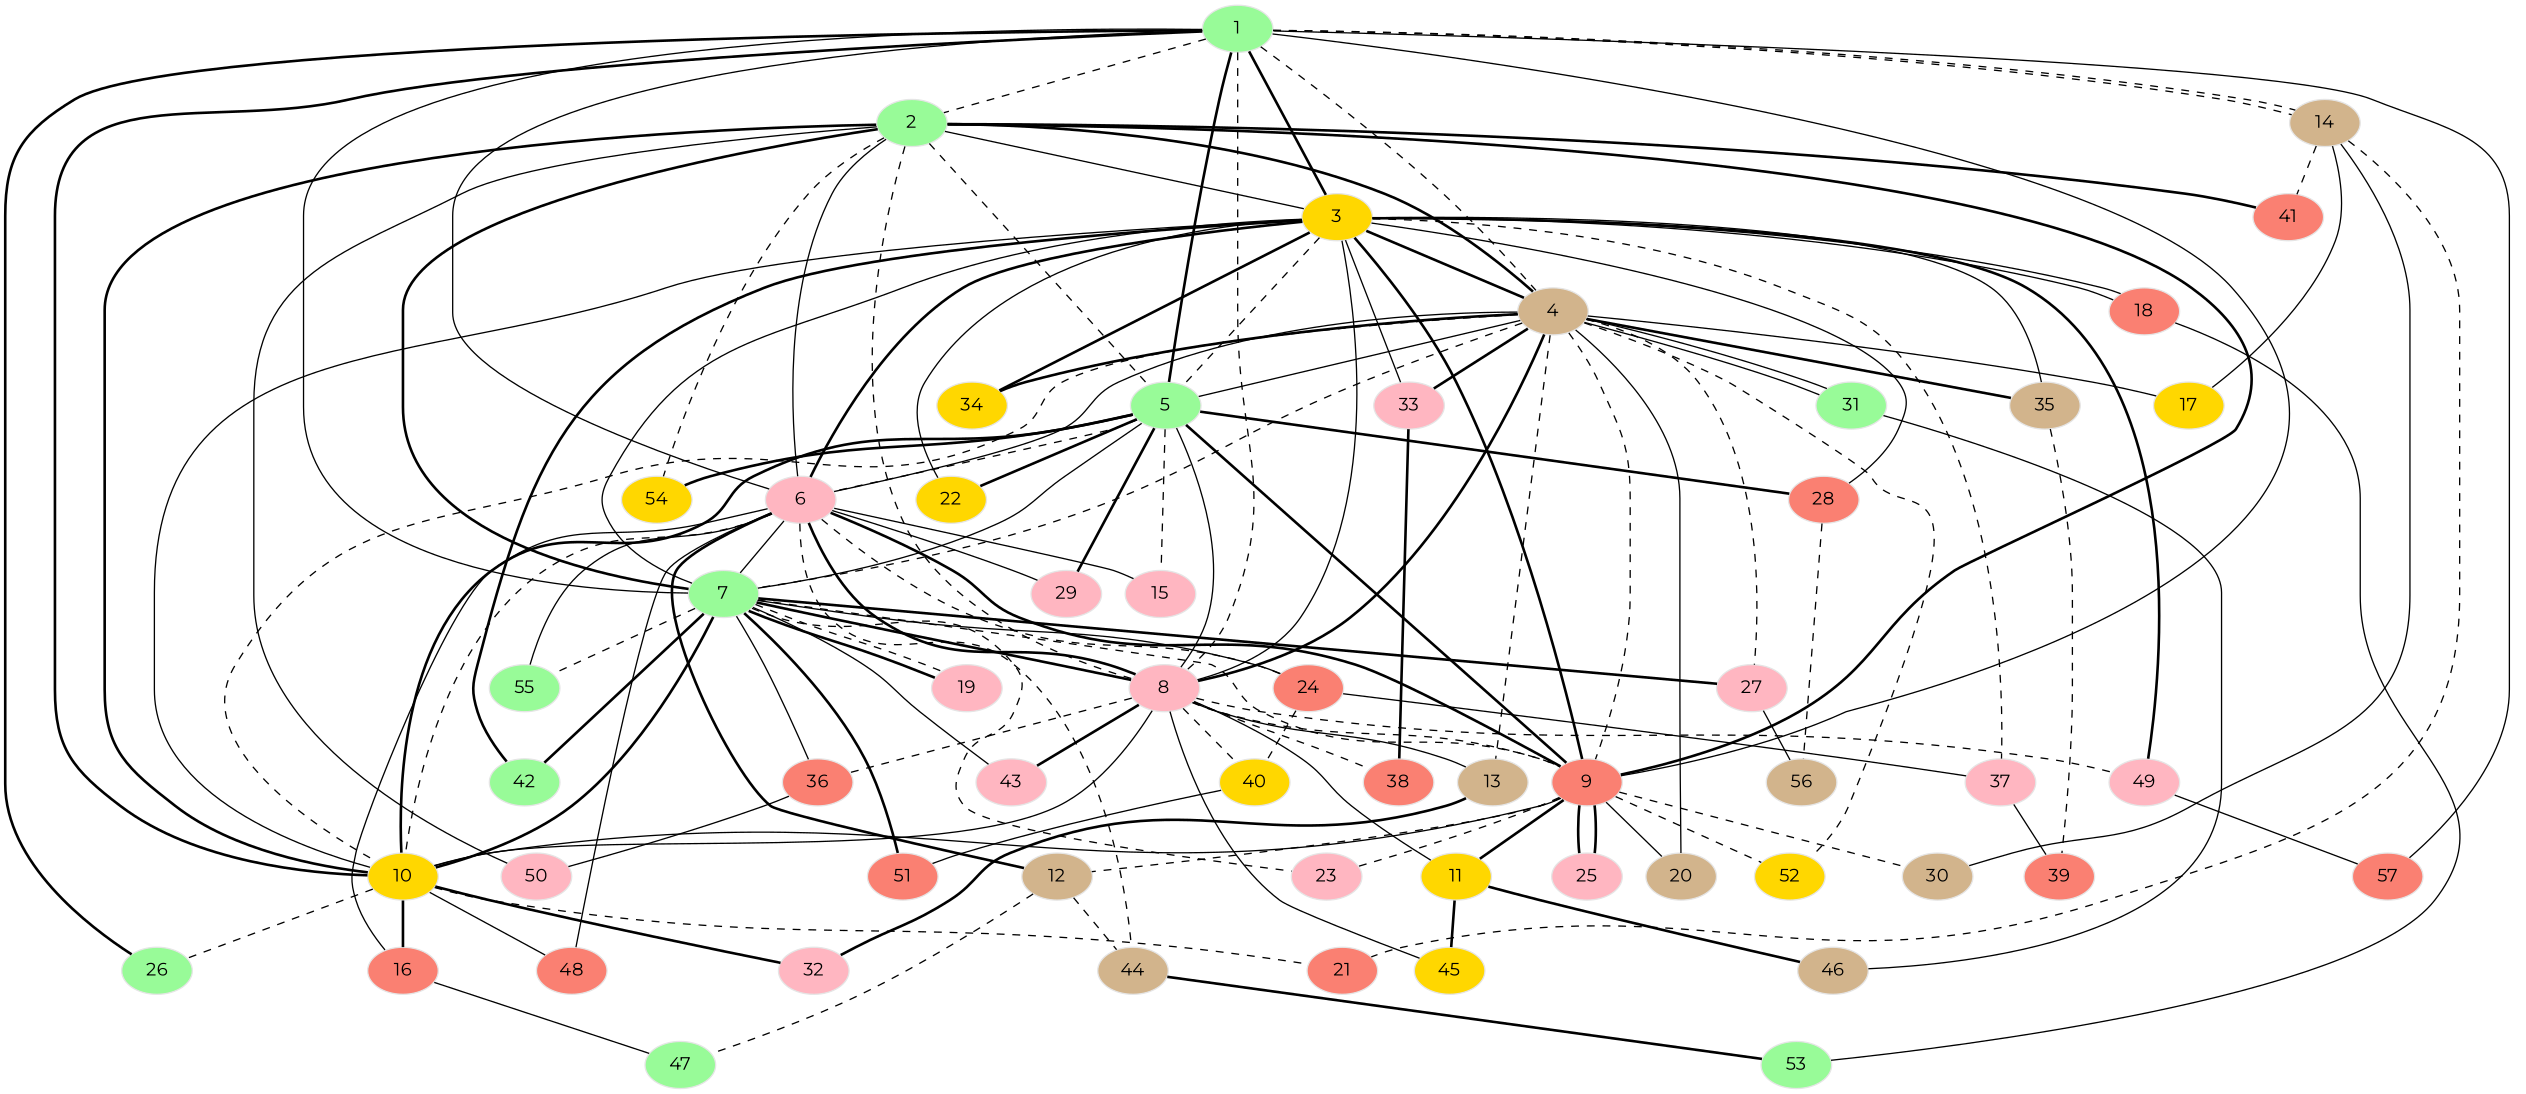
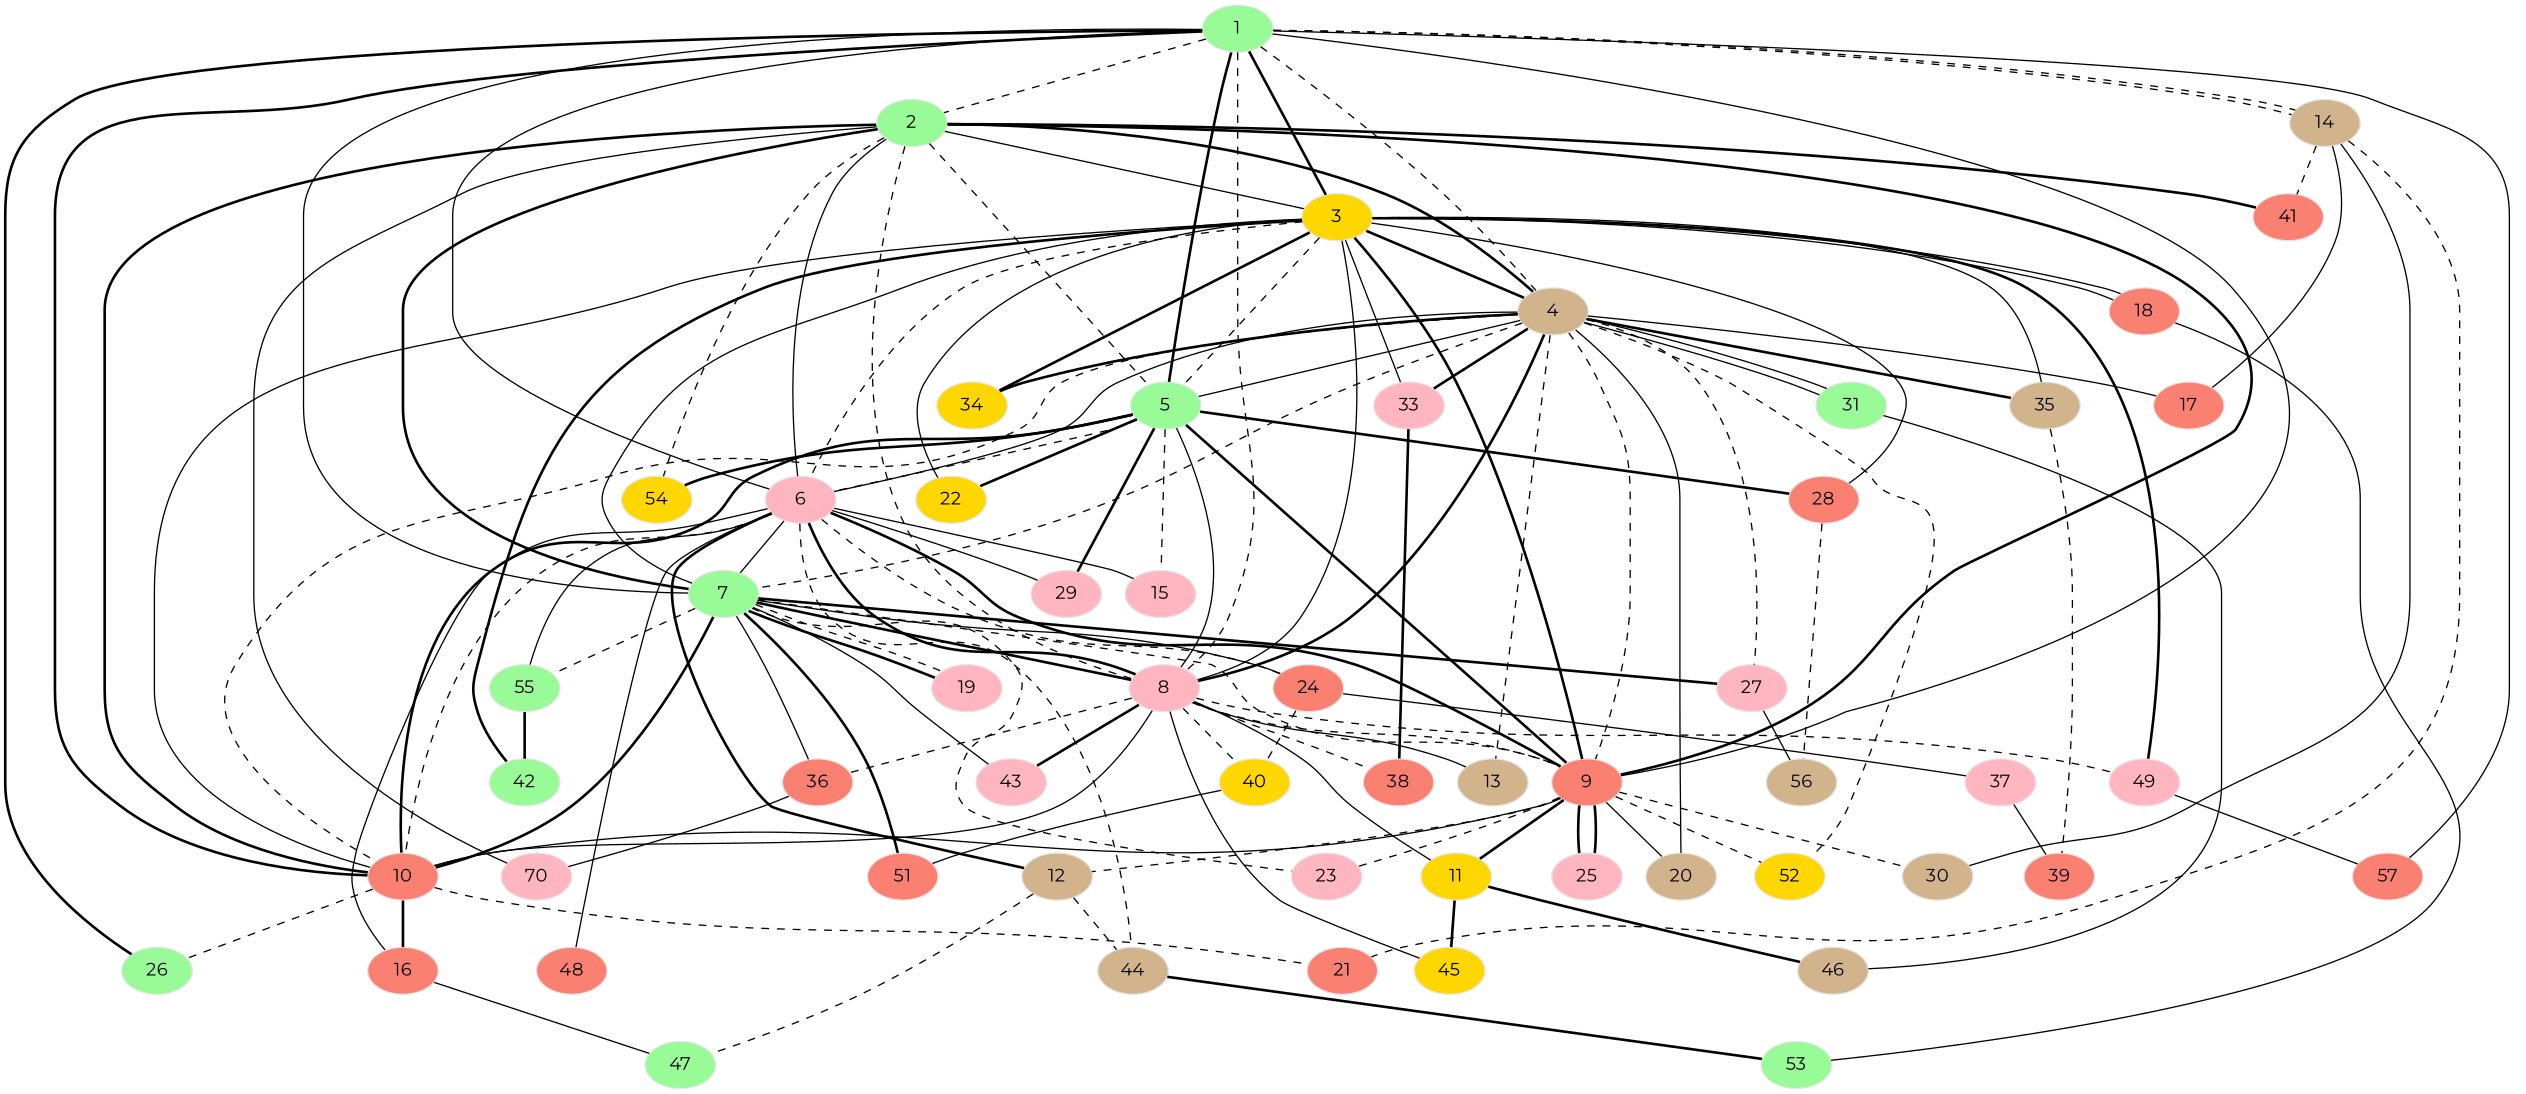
(1010, 269) -> (1010, 269)
(1849, 315) -> none
(2189, 406) -> (2189, 406)
(983, 530) -> none
(620, 692) -> (525, 735)
(403, 877) -> (403, 877)
(536, 877) -> (536, 877)
(487, 924) -> none
(814, 971) -> none
